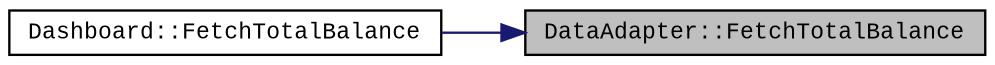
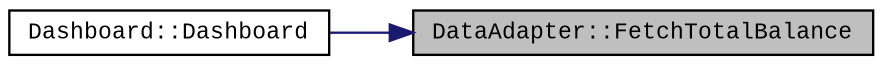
(225, 33) -> (169, 33)
